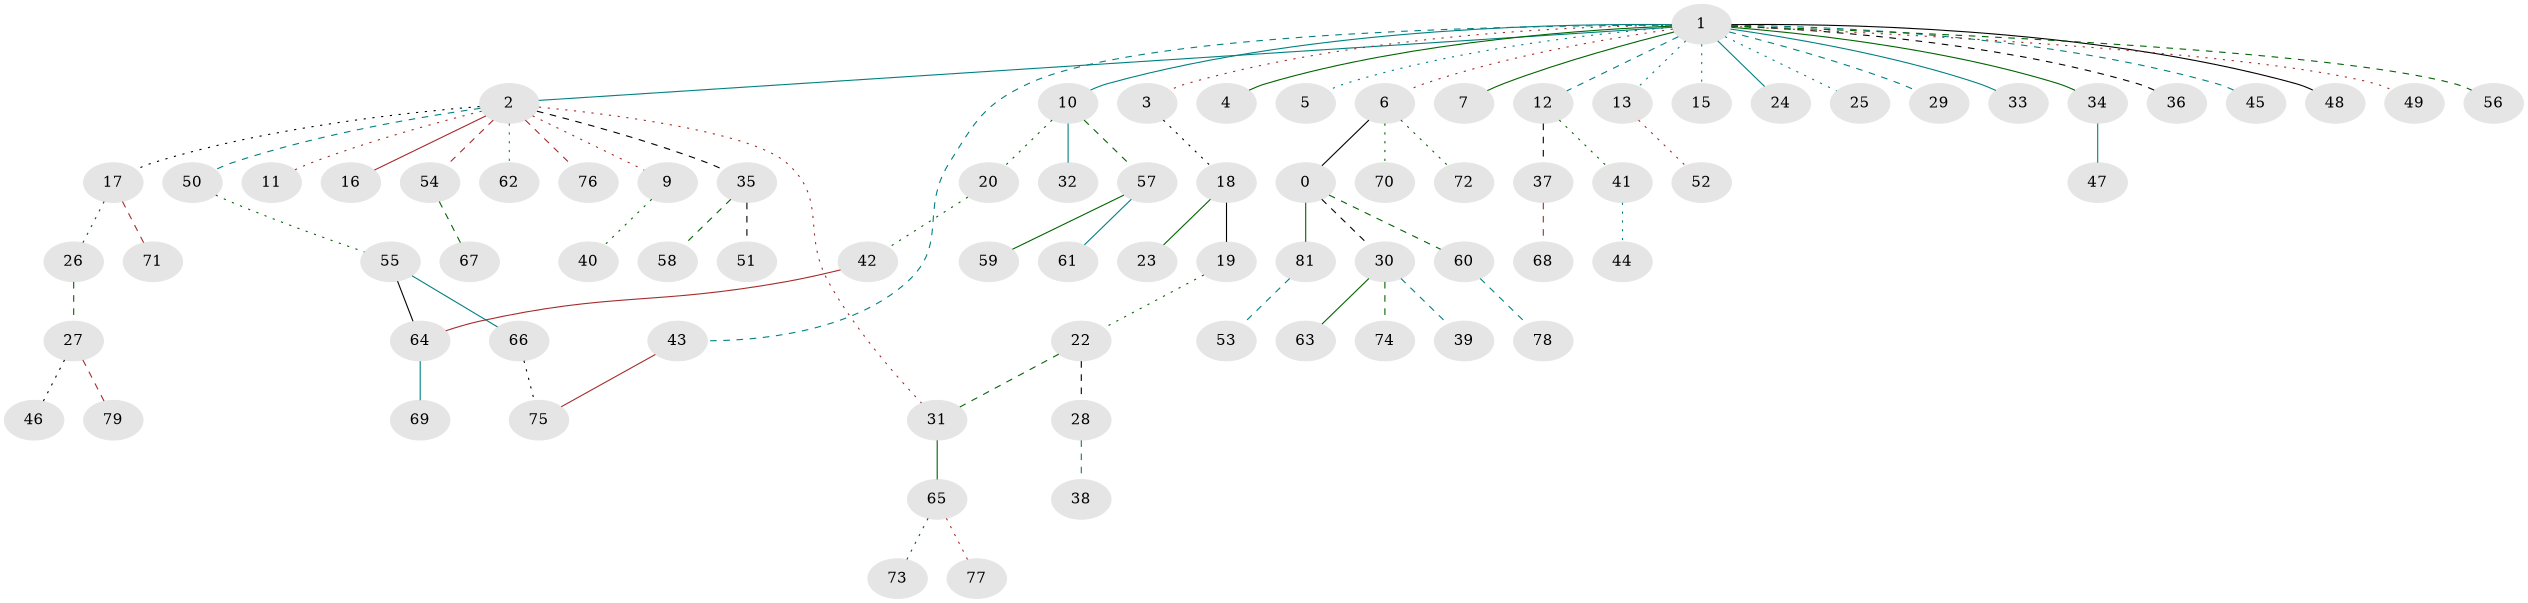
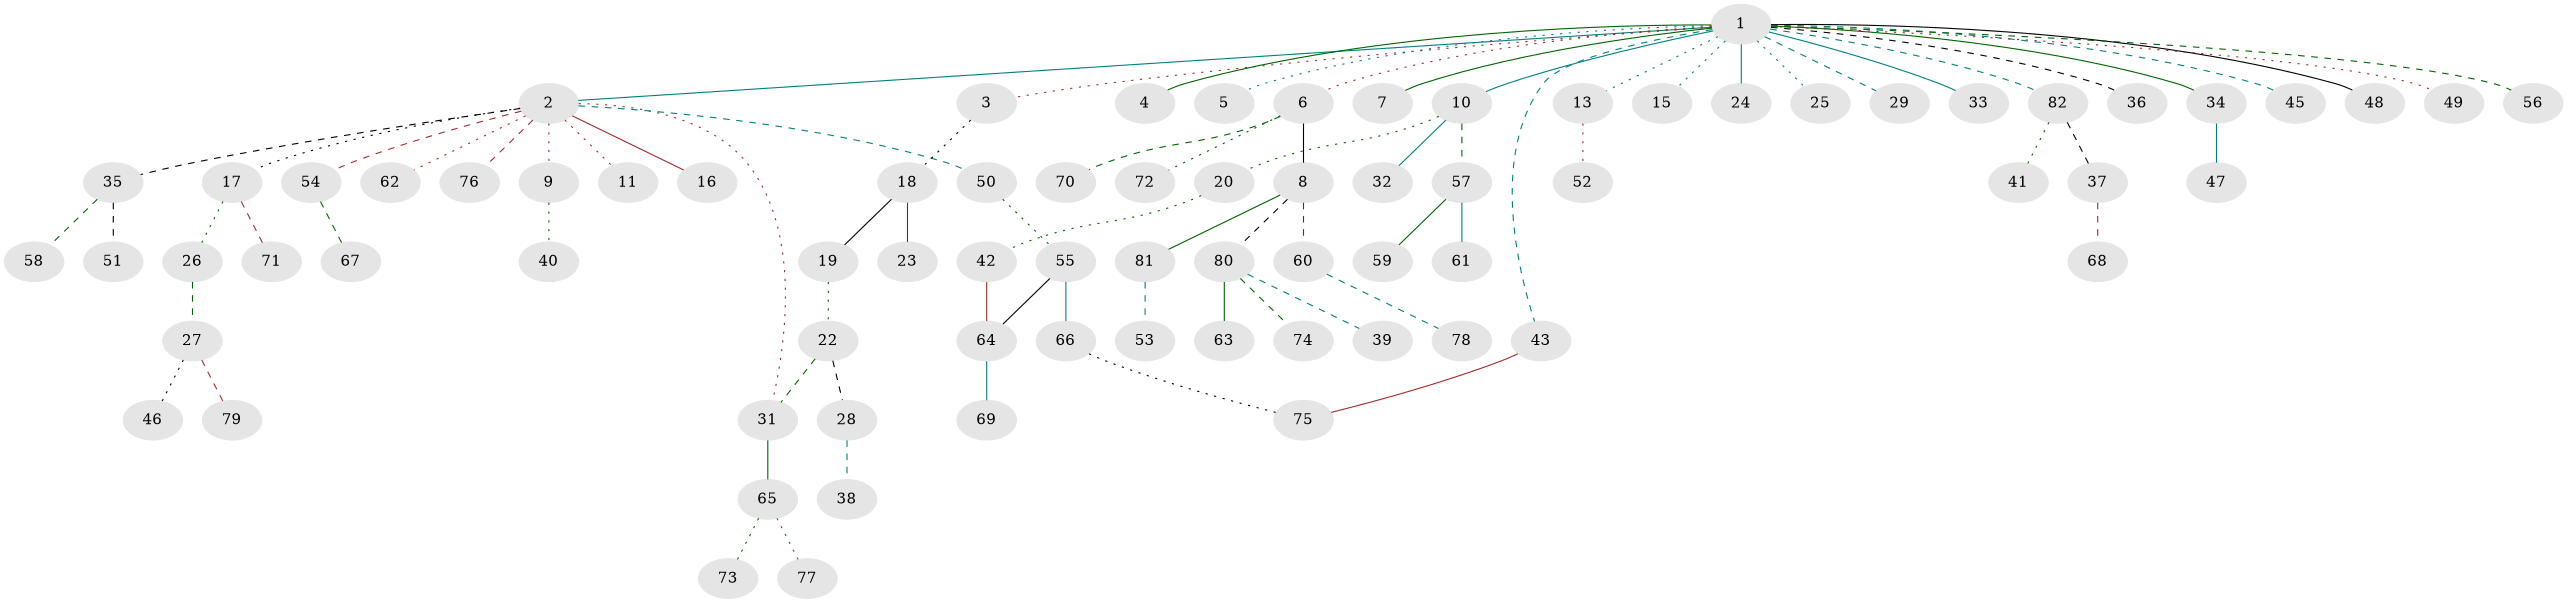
(1543, 103) -> (2058, 103)
(509, 143) -> (470, 143)
(1385, 143) -> (1185, 143)
(1306, 183) -> (1304, 183)
(1385, 262) -> (1224, 262)
(1623, 262) -> none
